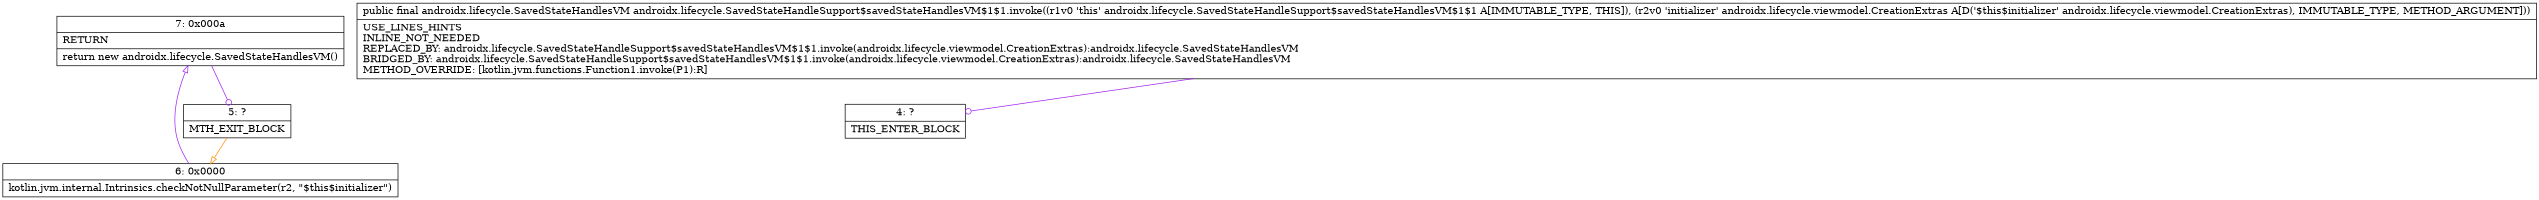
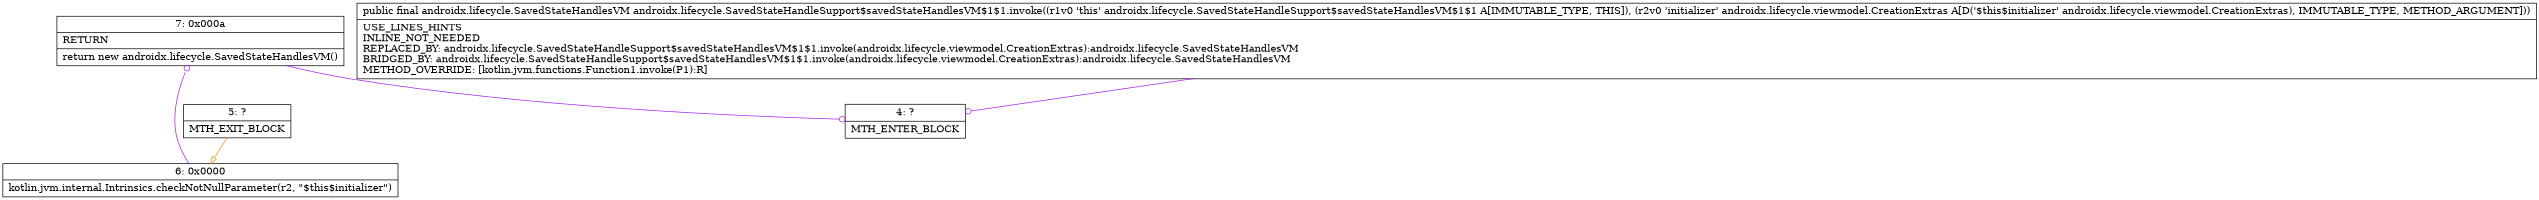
(220, 83) -> (561, 104)
(175, 119) -> (175, 119)
(905, 129) -> (905, 129)
